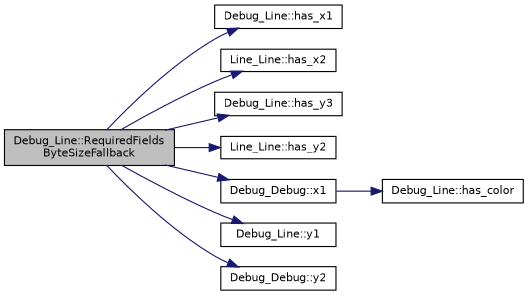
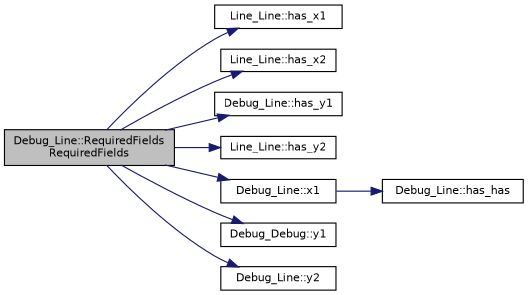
(278, 17) -> (278, 17)
(278, 104) -> (278, 104)
(89, 148) -> (89, 148)
(278, 191) -> (278, 191)
(453, 191) -> (453, 191)
(278, 235) -> (278, 235)
(278, 278) -> (278, 278)
